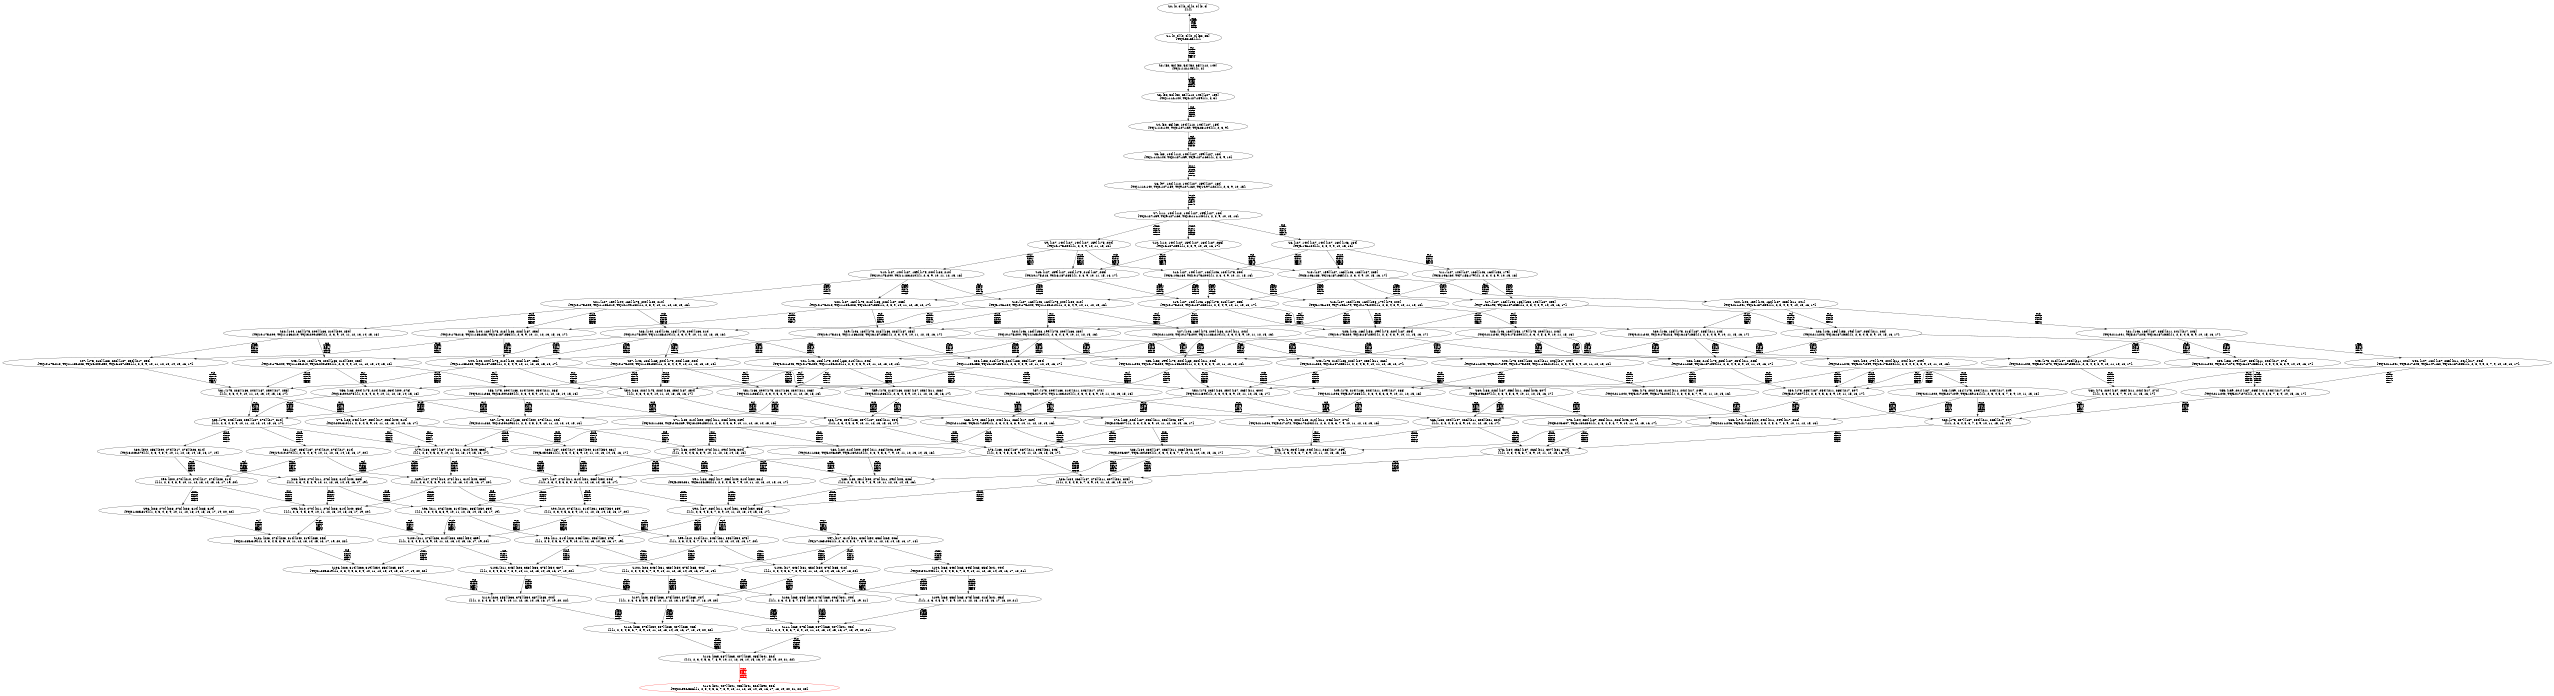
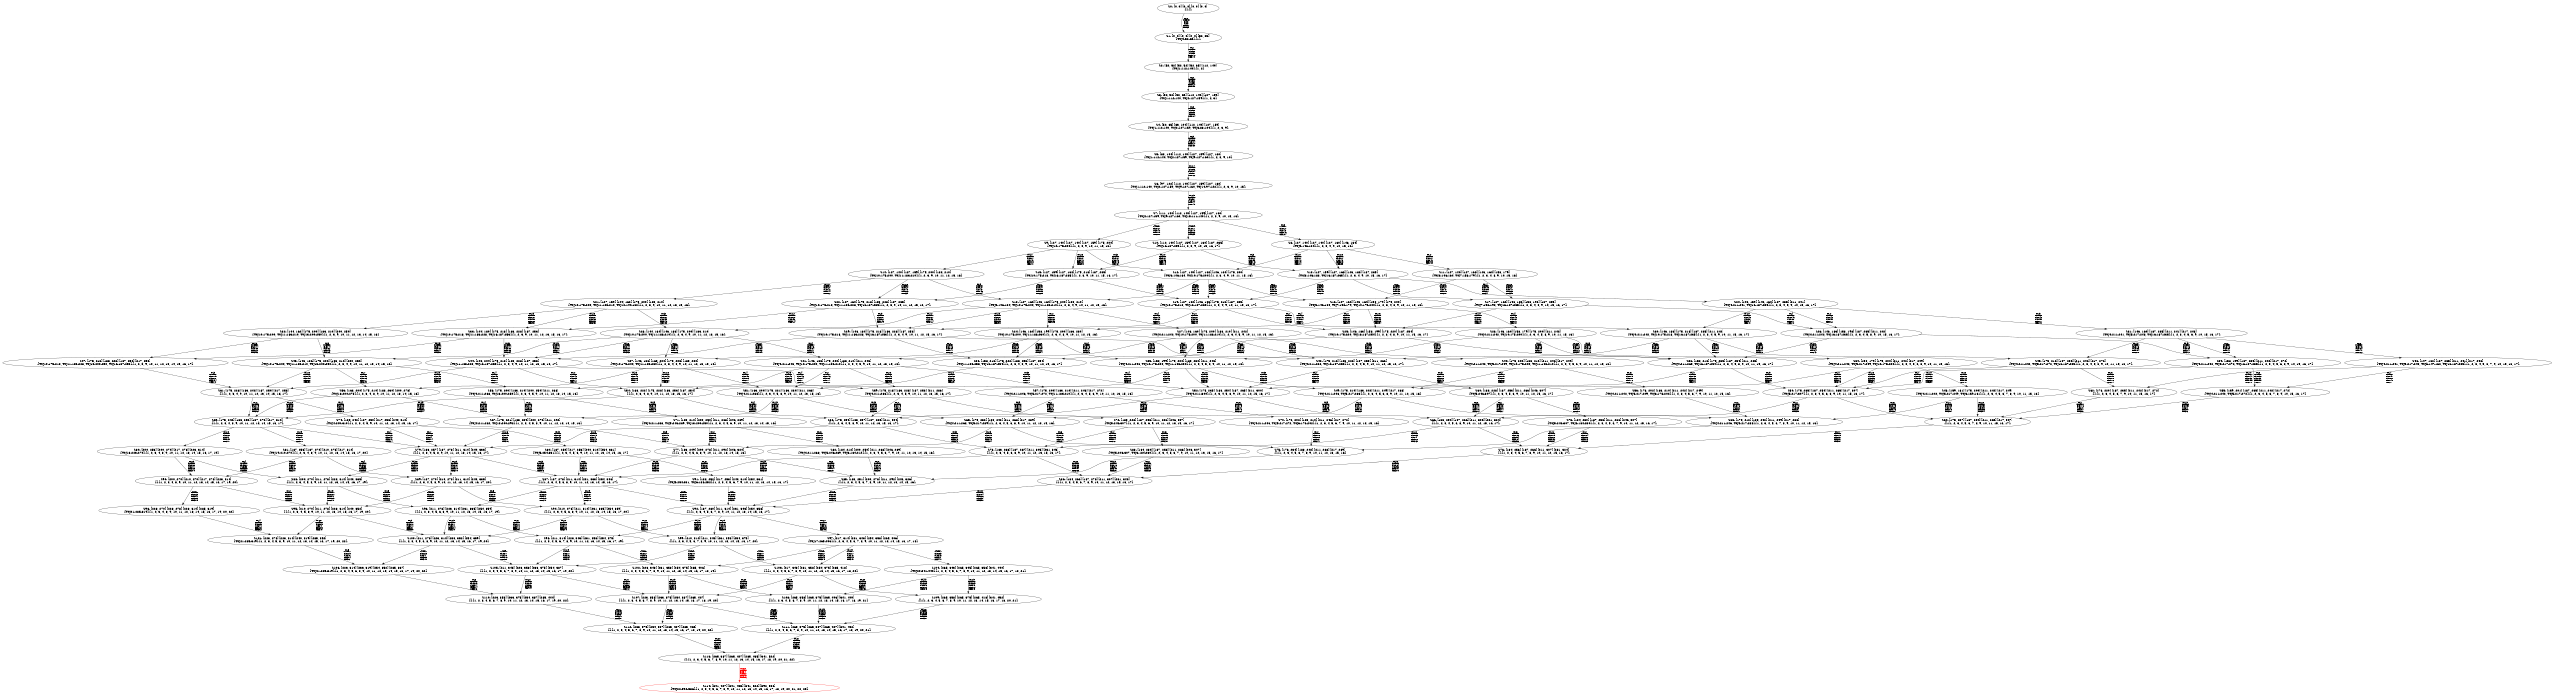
(1190, 24) -> (1182, 22)
